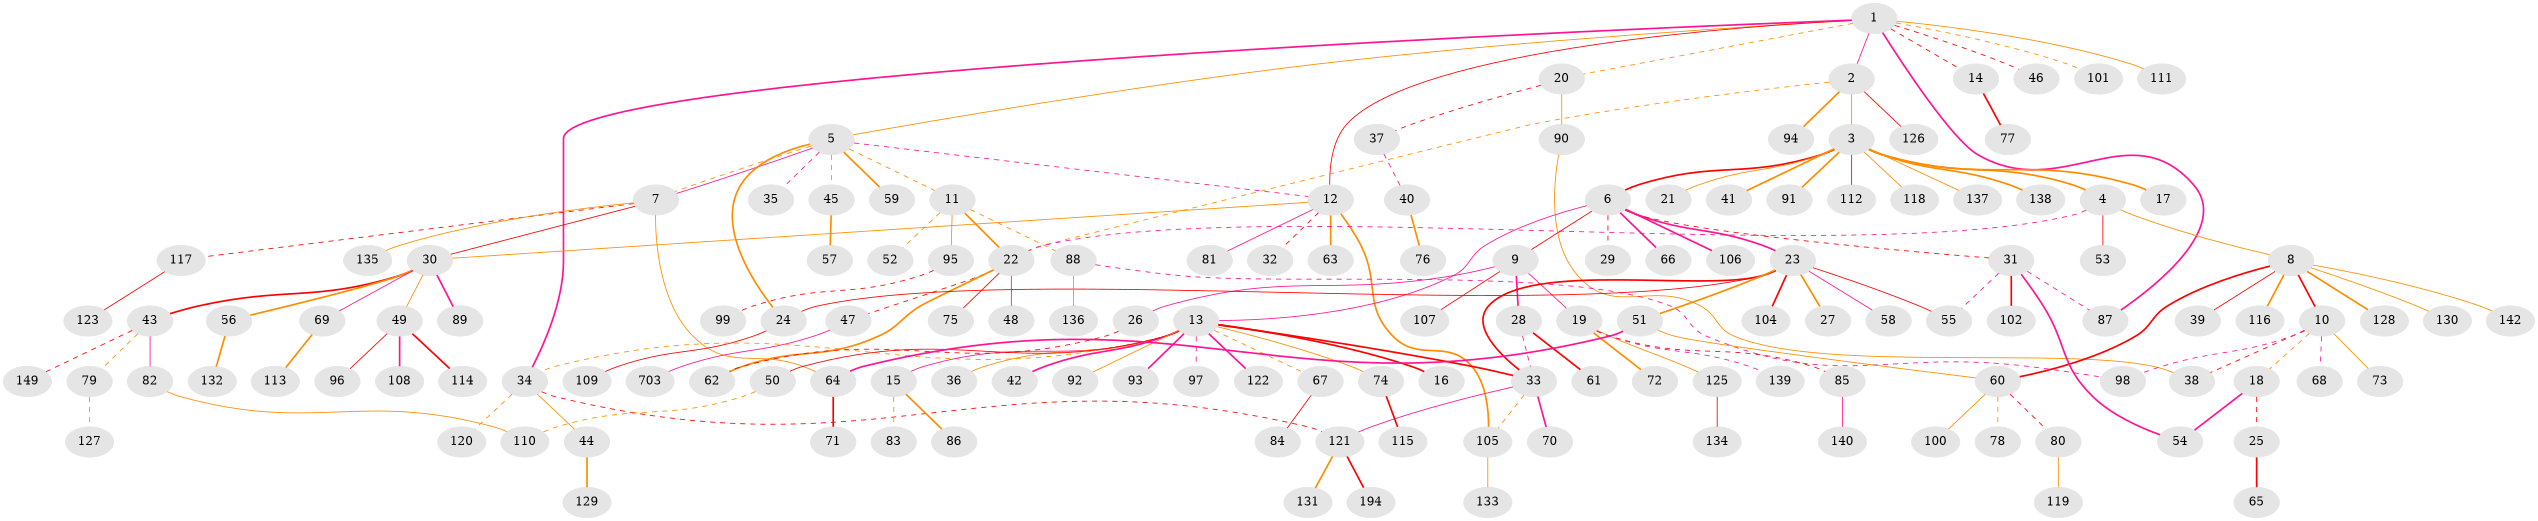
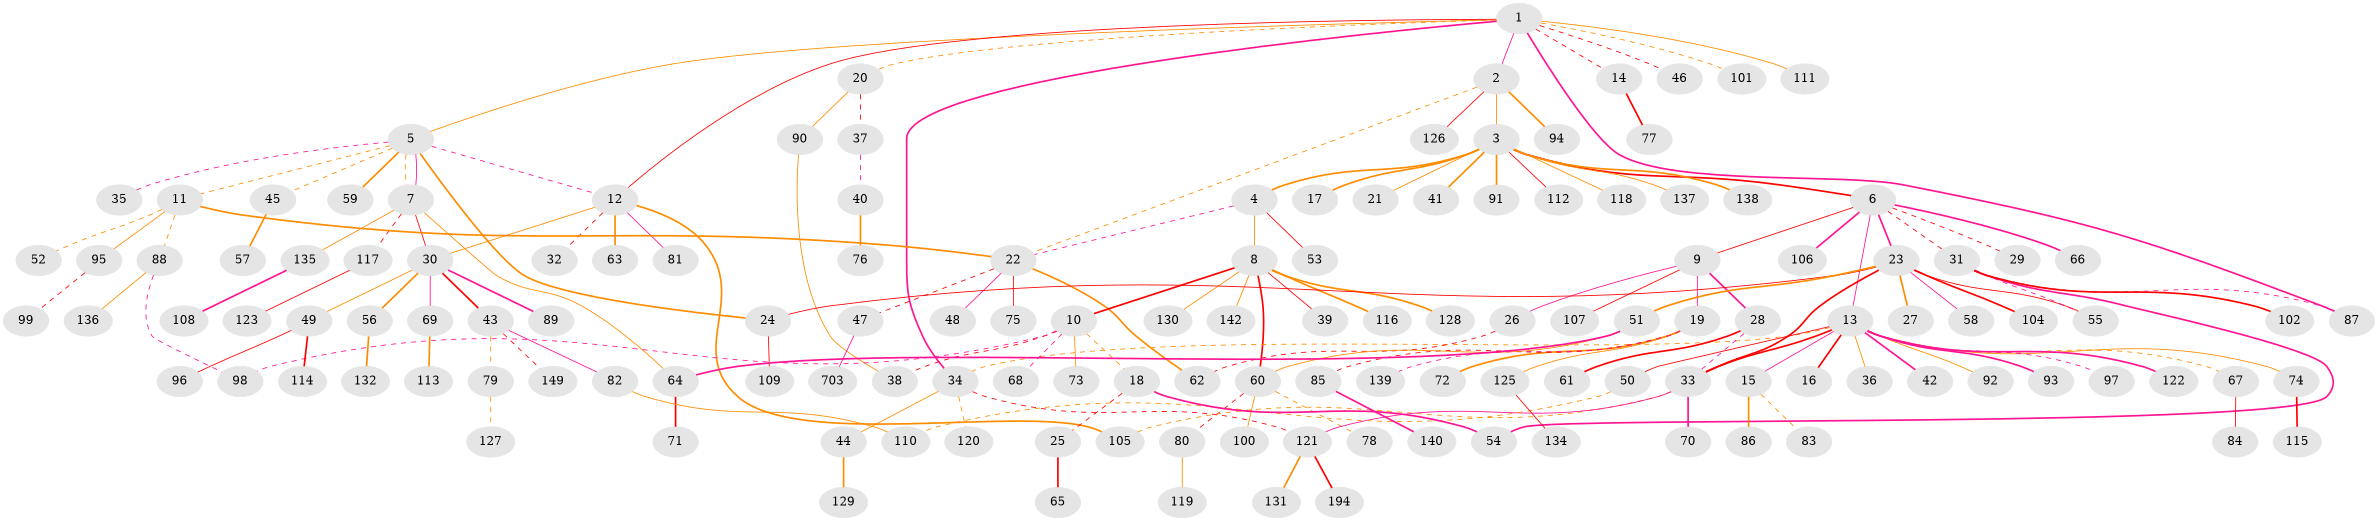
(400, 351) -> (245, 291)
(1842, 412) -> (1359, 404)
(1488, 502) -> none
